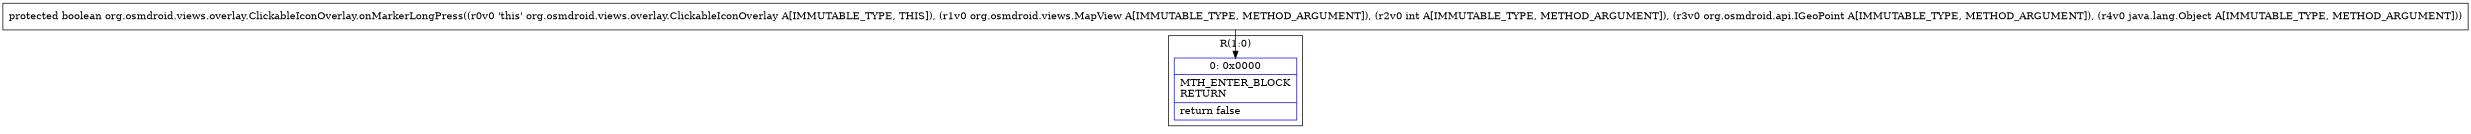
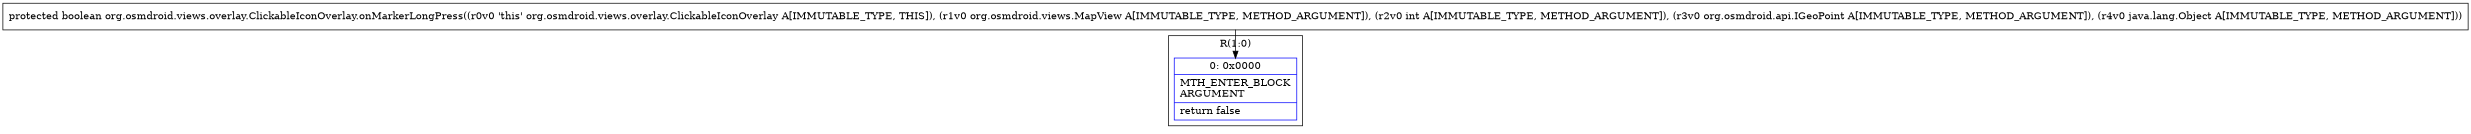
(1203, 94) -> (1212, 94)
